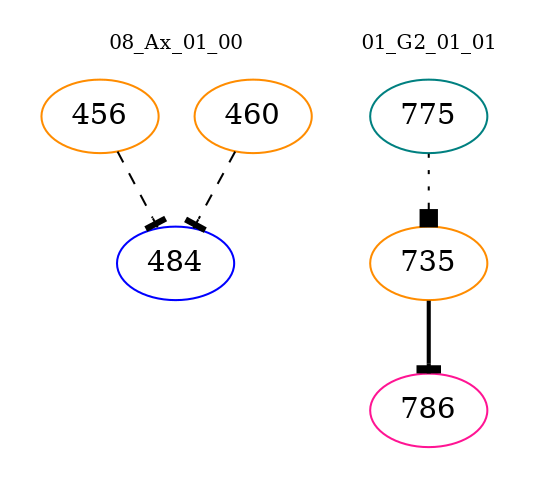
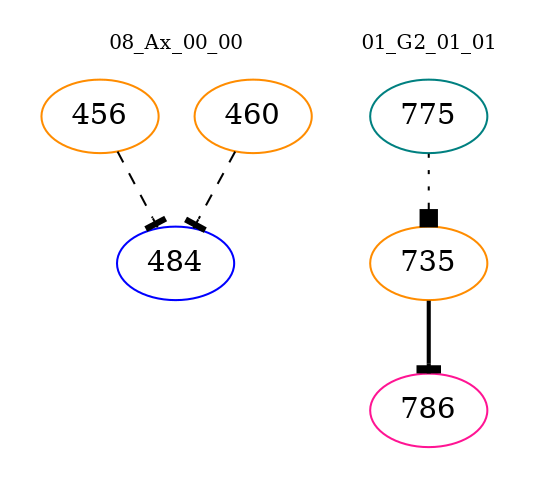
(177, 44) -> (177, 44)
